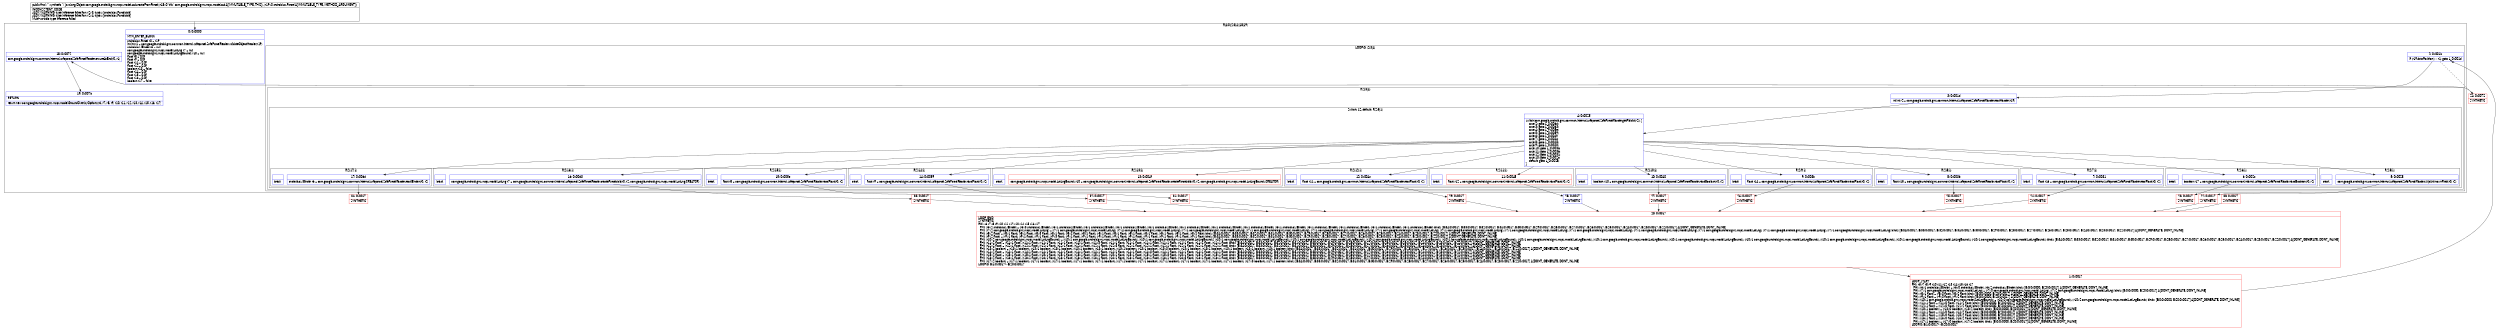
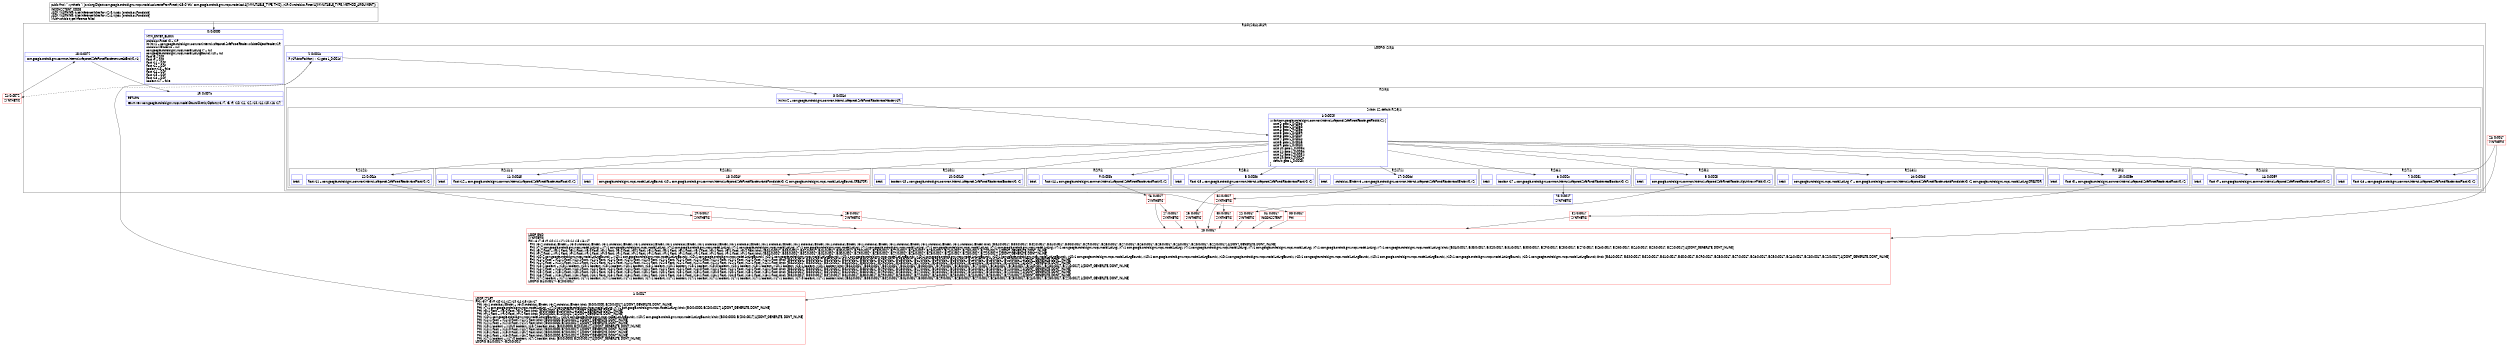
(1509, 180) -> (515, 180)
(1659, 188) -> (1163, 207)
(2067, 190) -> (2475, 170)
none -> (1029, 193)
(1057, 194) -> none
(761, 196) -> (1224, 207)
(1573, 199) -> (852, 216)
(2185, 199) -> (1563, 199)
(1180, 201) -> (1272, 218)
(2231, 201) -> (1291, 218)
none -> (1211, 214)
none -> (1196, 224)
